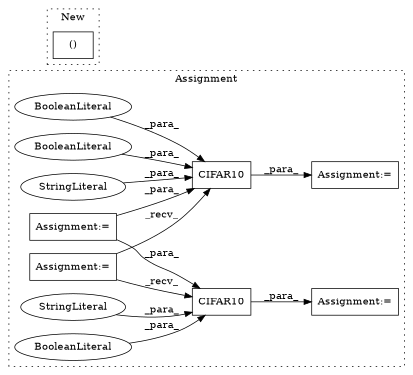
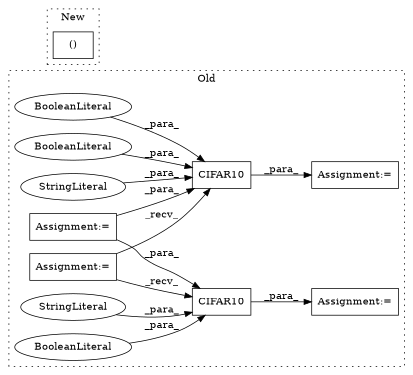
(207, 79) -> (207, 79)
